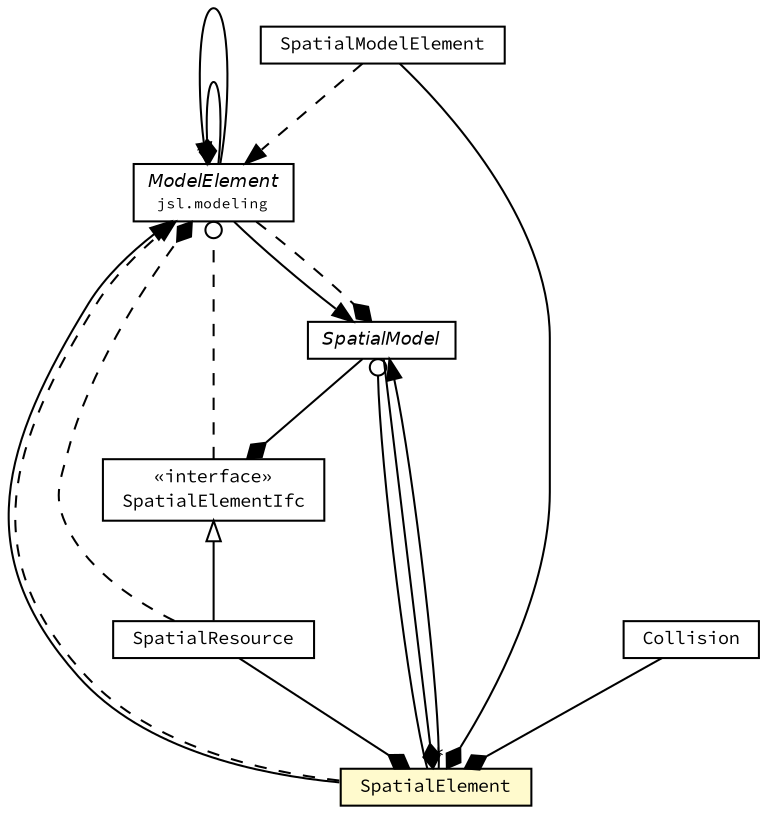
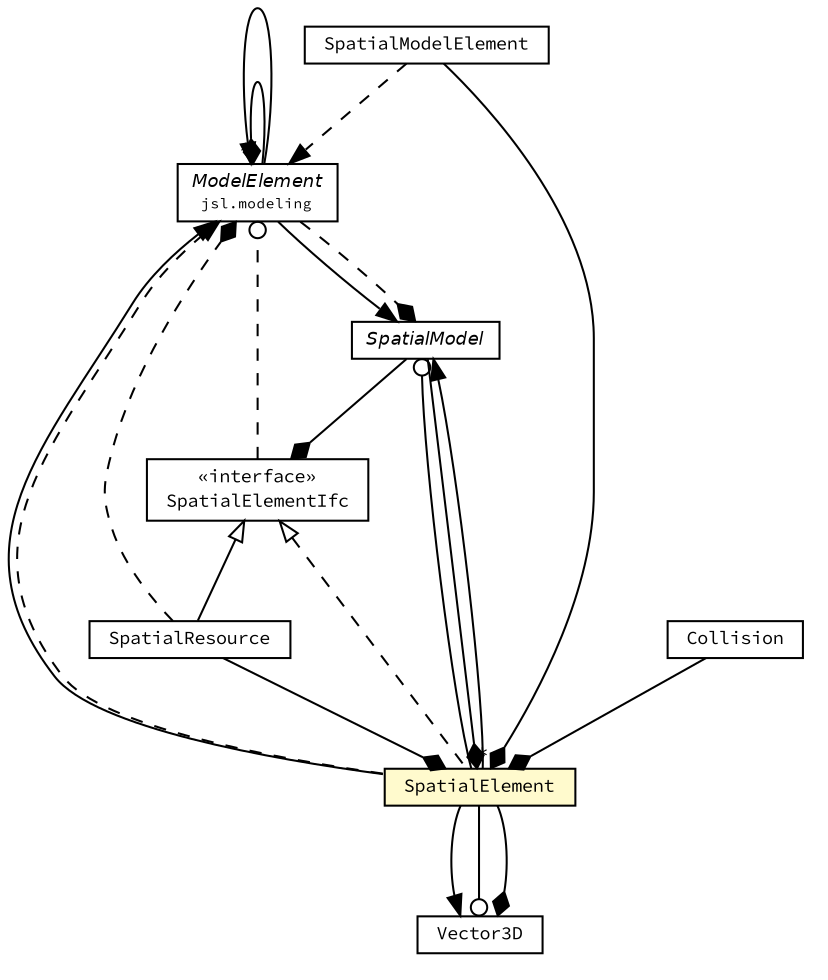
none -> (379, 653)
none -> (479, 935)
